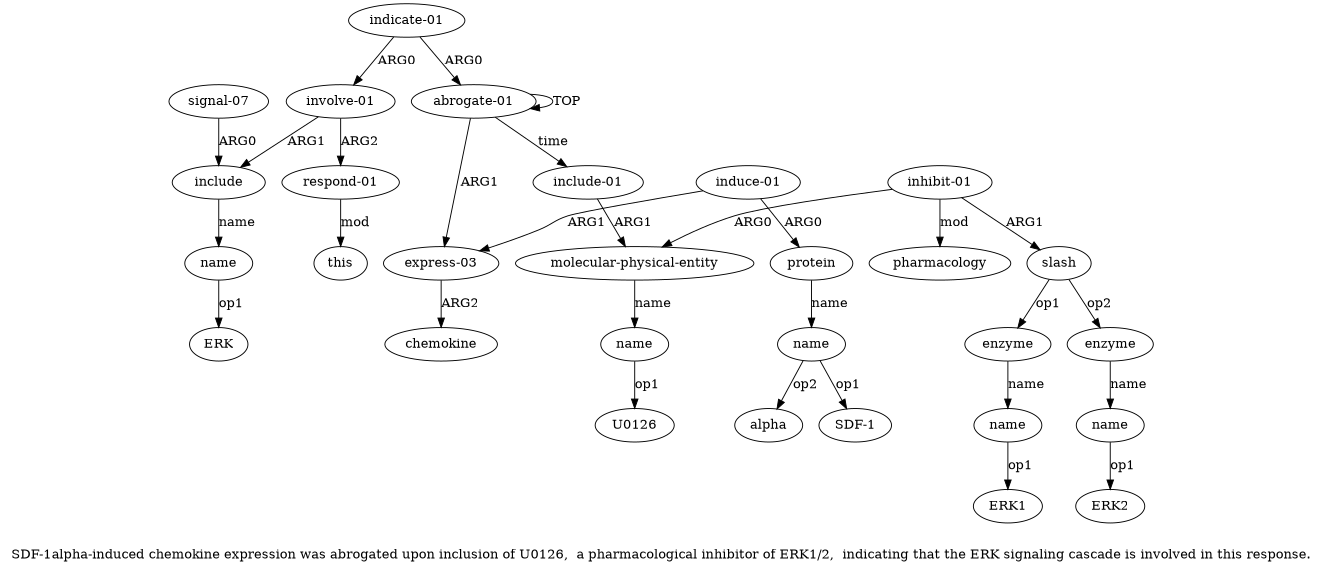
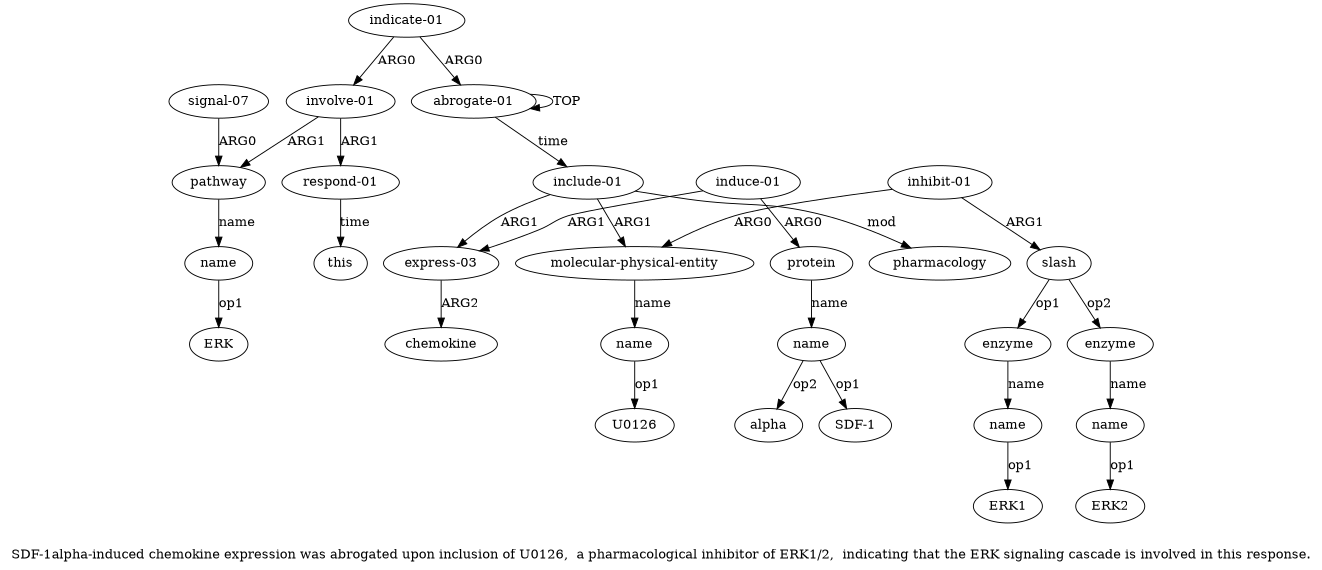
(360, 142) -> (360, 142)
(458, 178) -> (505, 214)
(219, 182) -> (219, 182)
(940, 218) -> (751, 205)
(355, 223) -> (355, 223)
